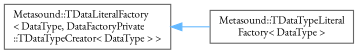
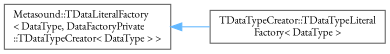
(282, 27) -> (298, 27)
